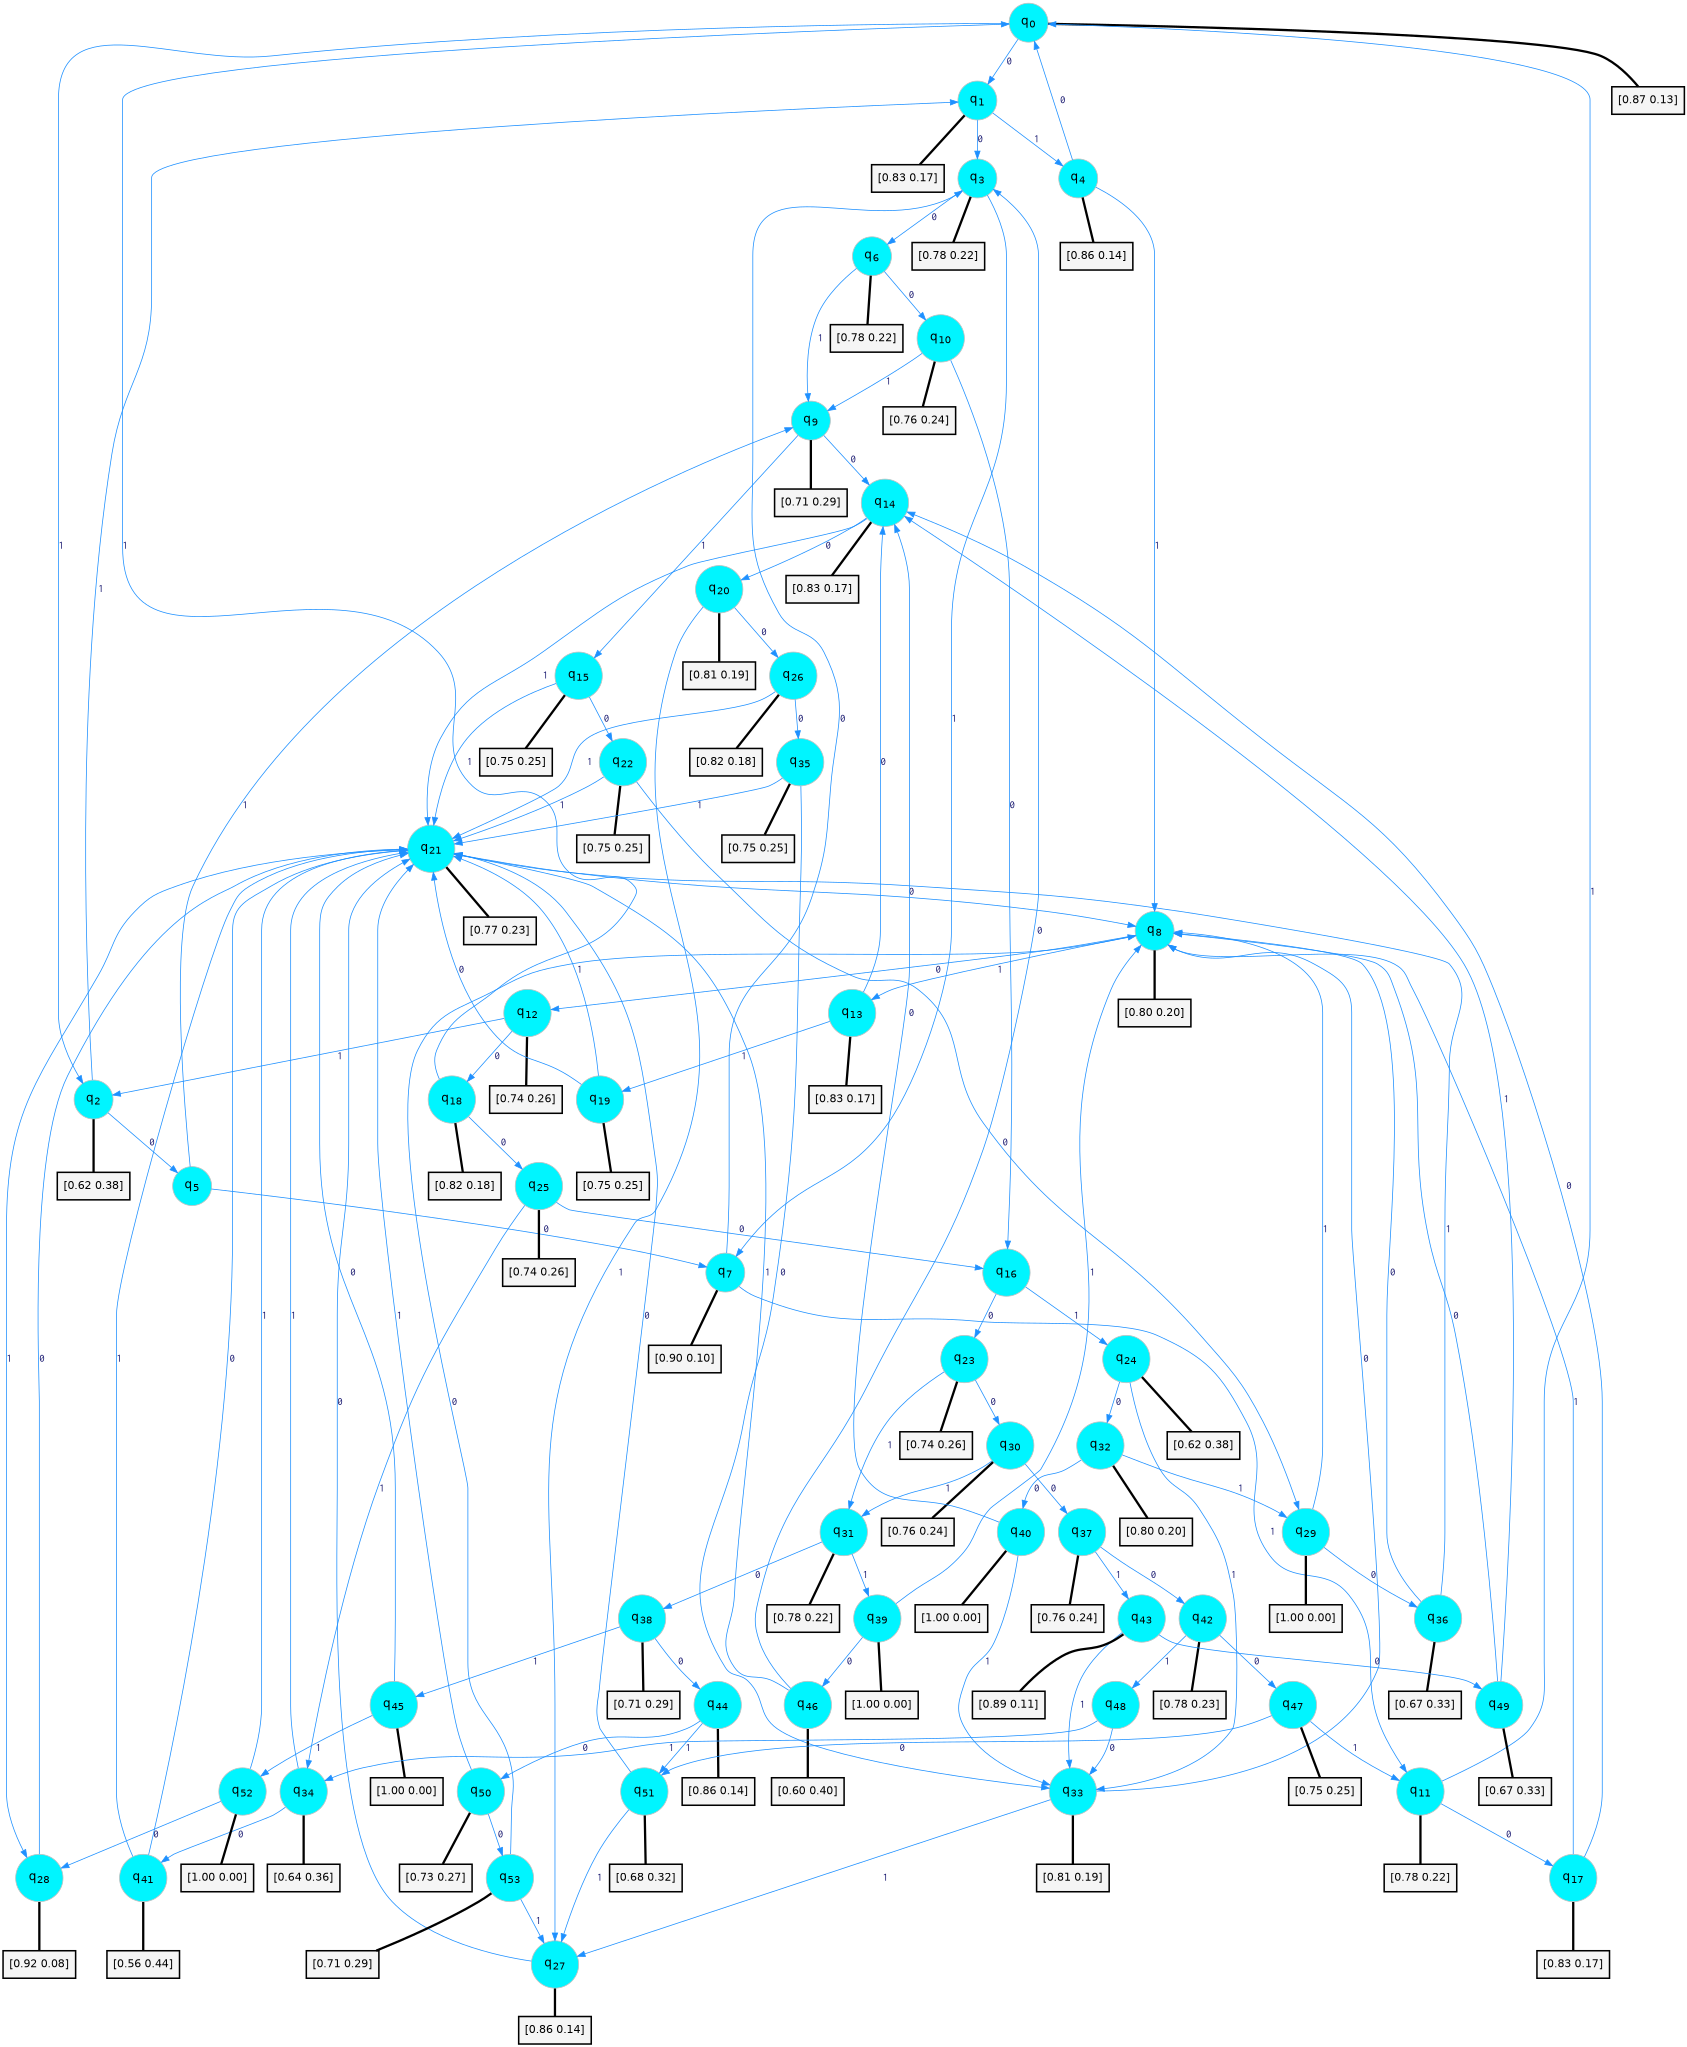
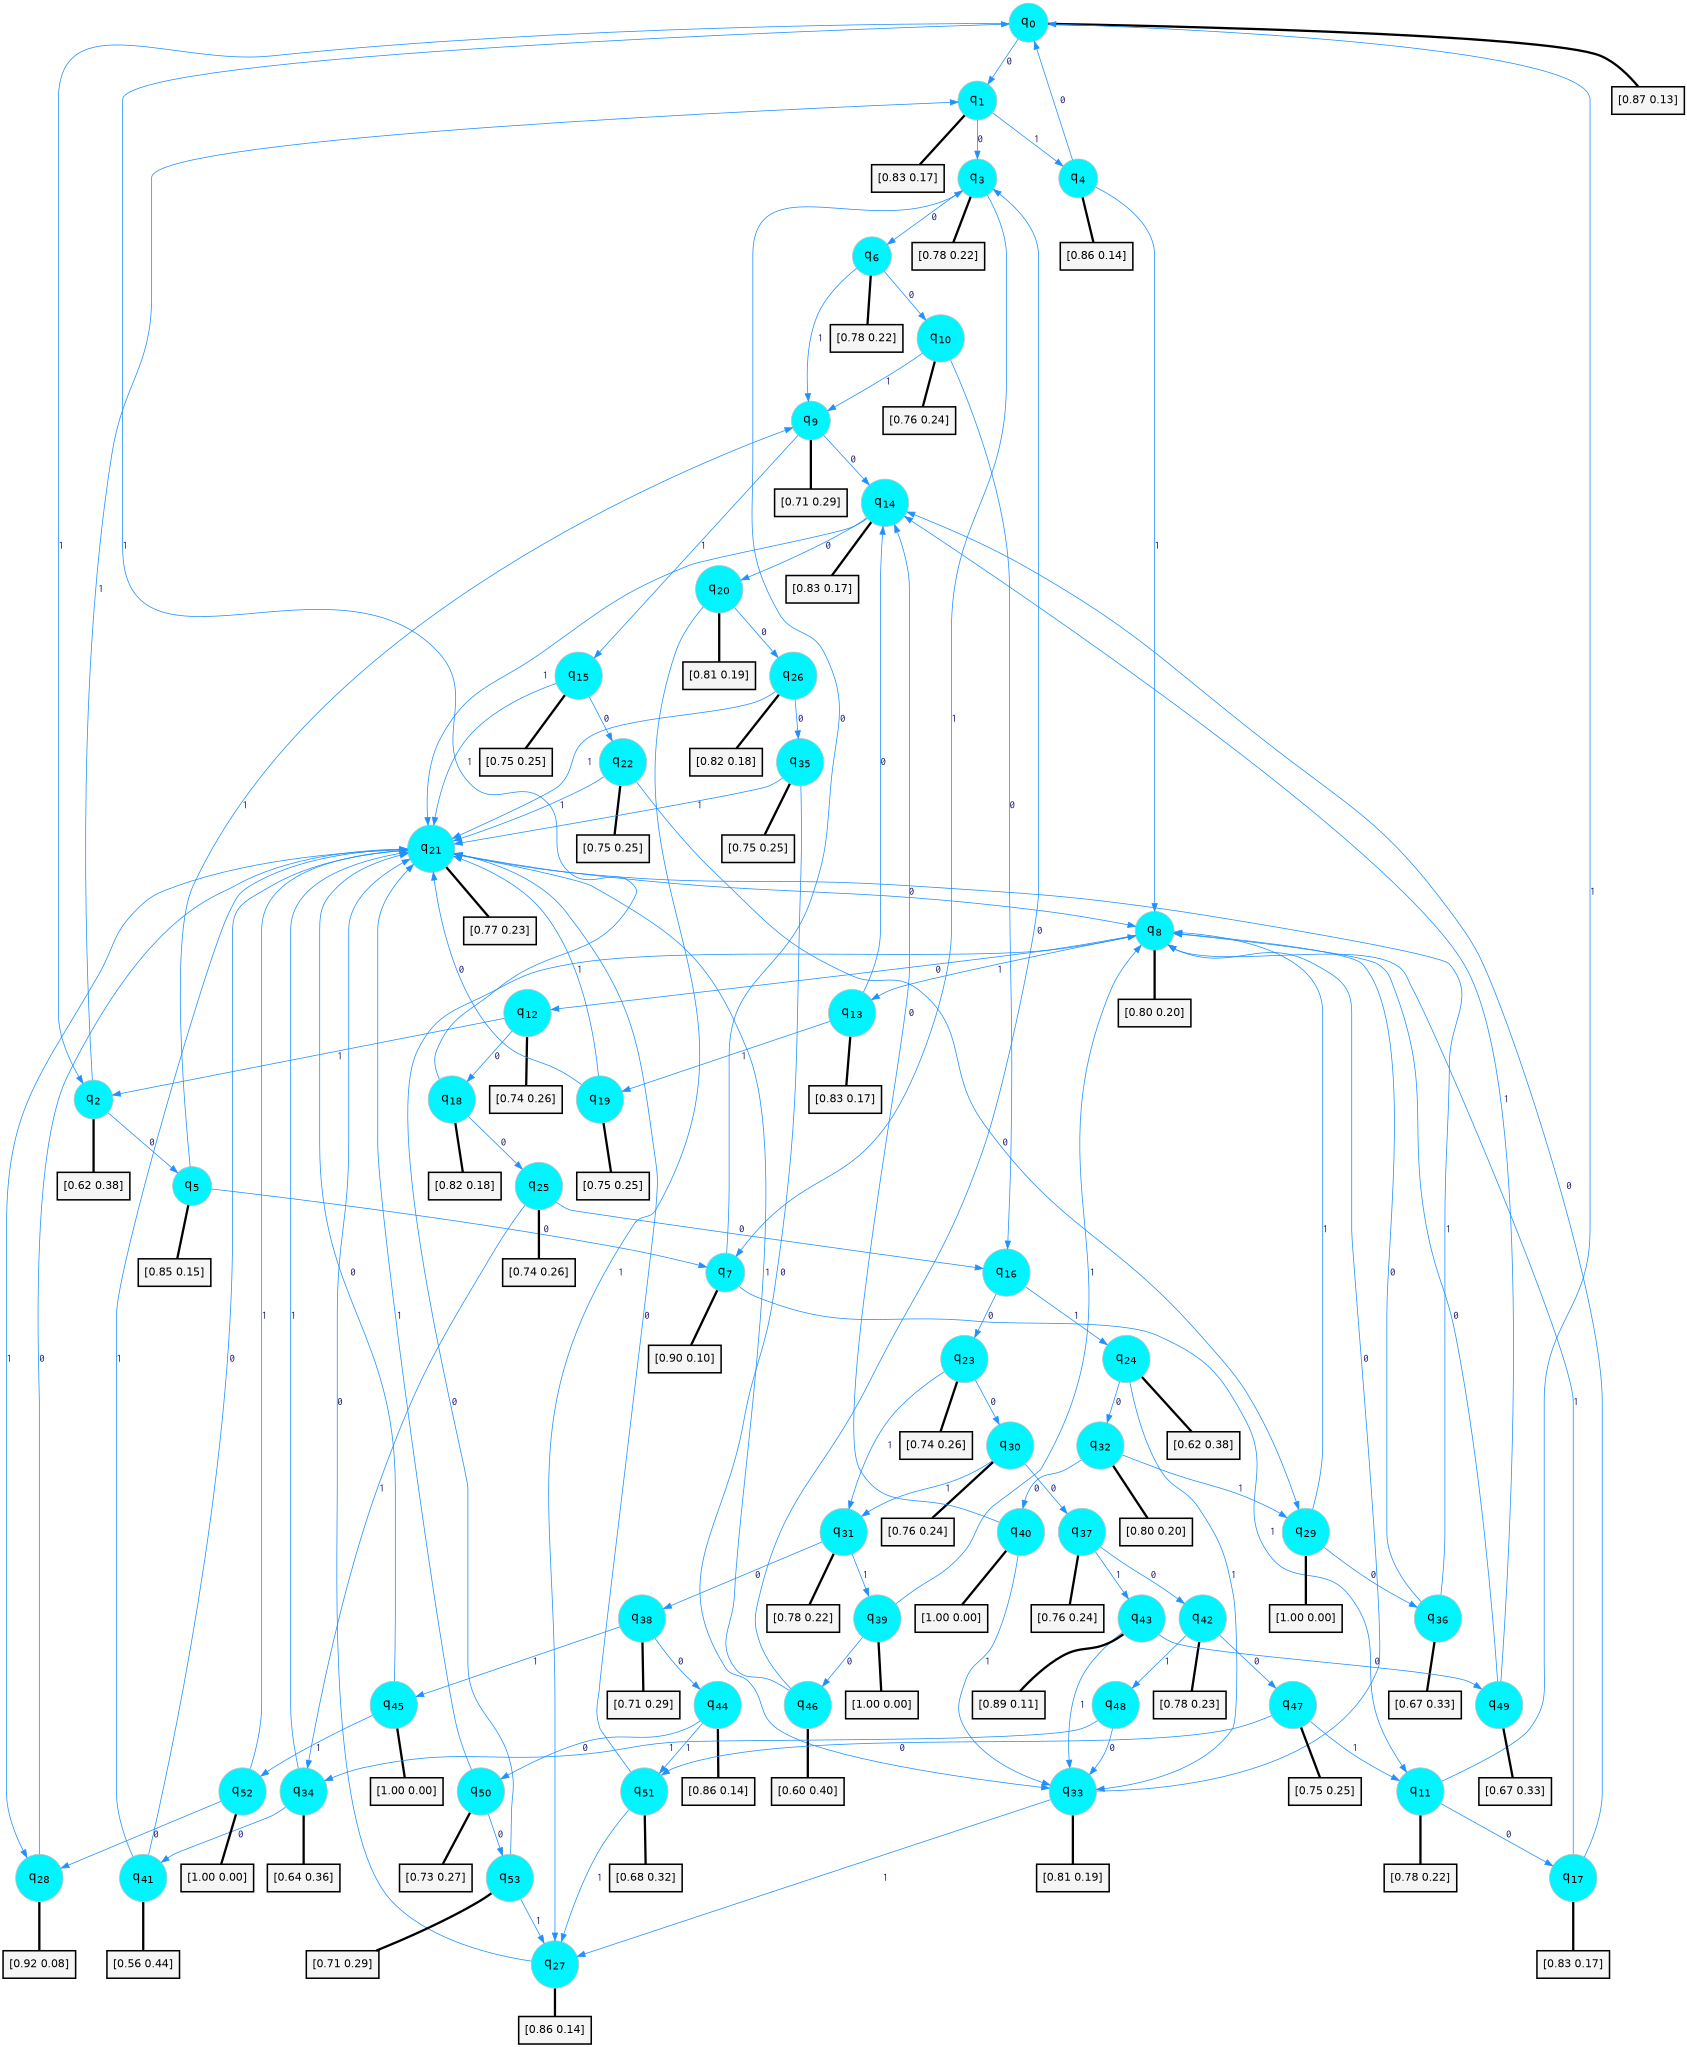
none -> (175, 1273)
